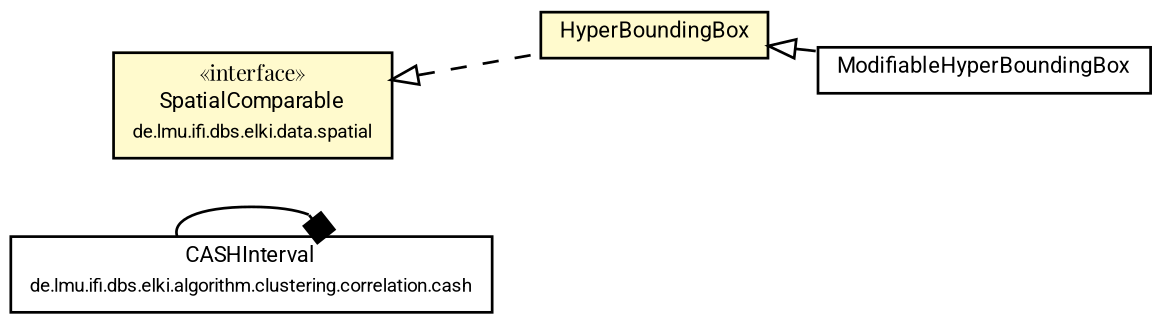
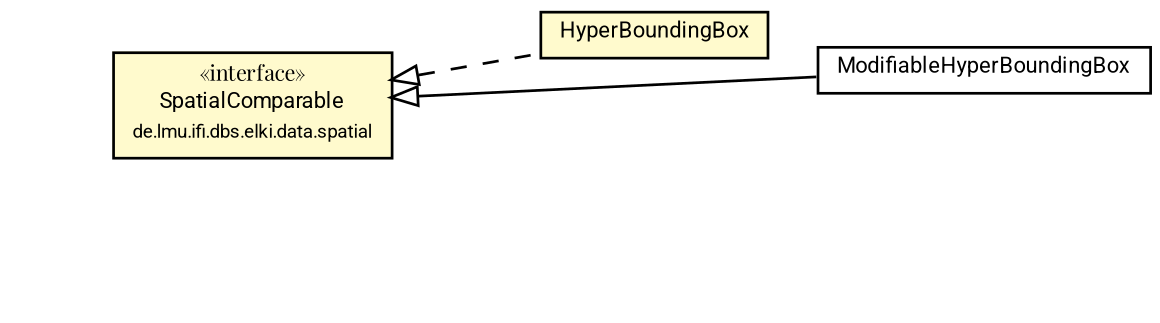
(806, 50) -> (617, 87)
(251, 274) -> none
